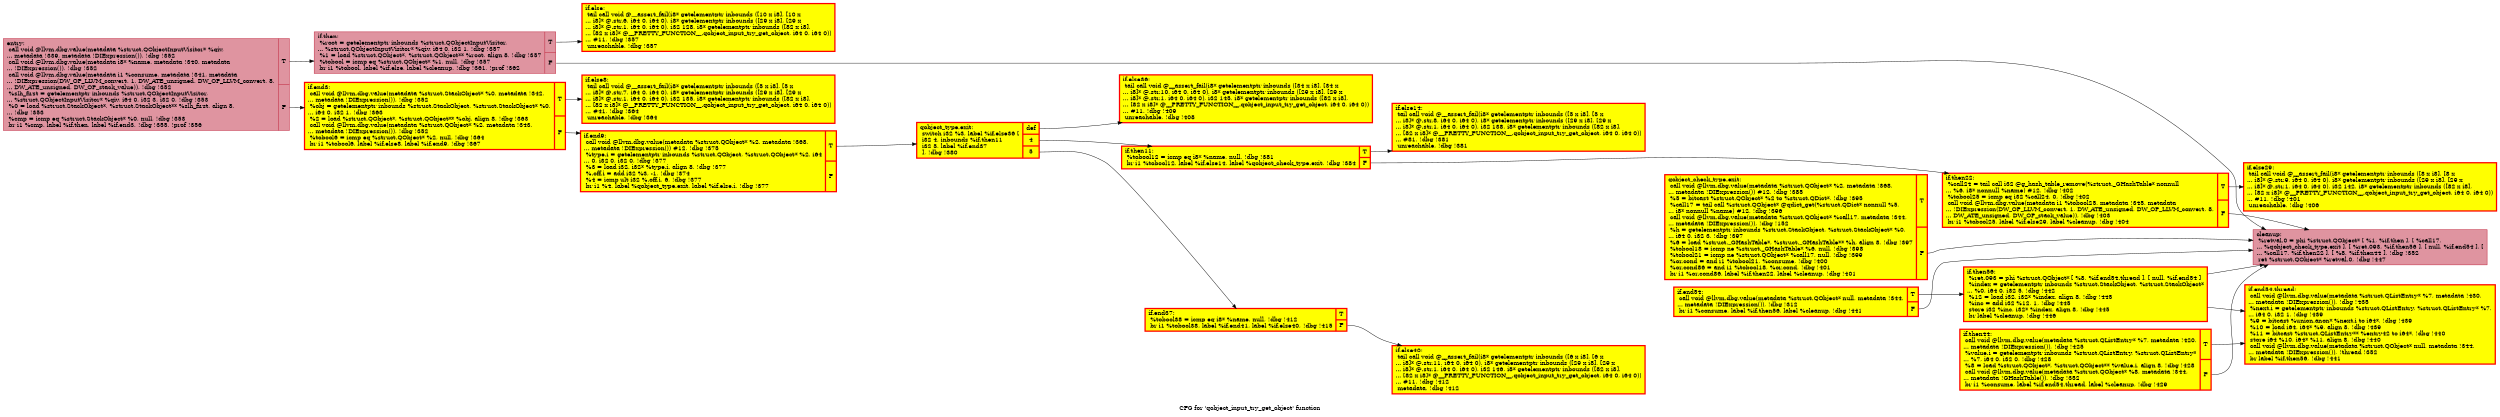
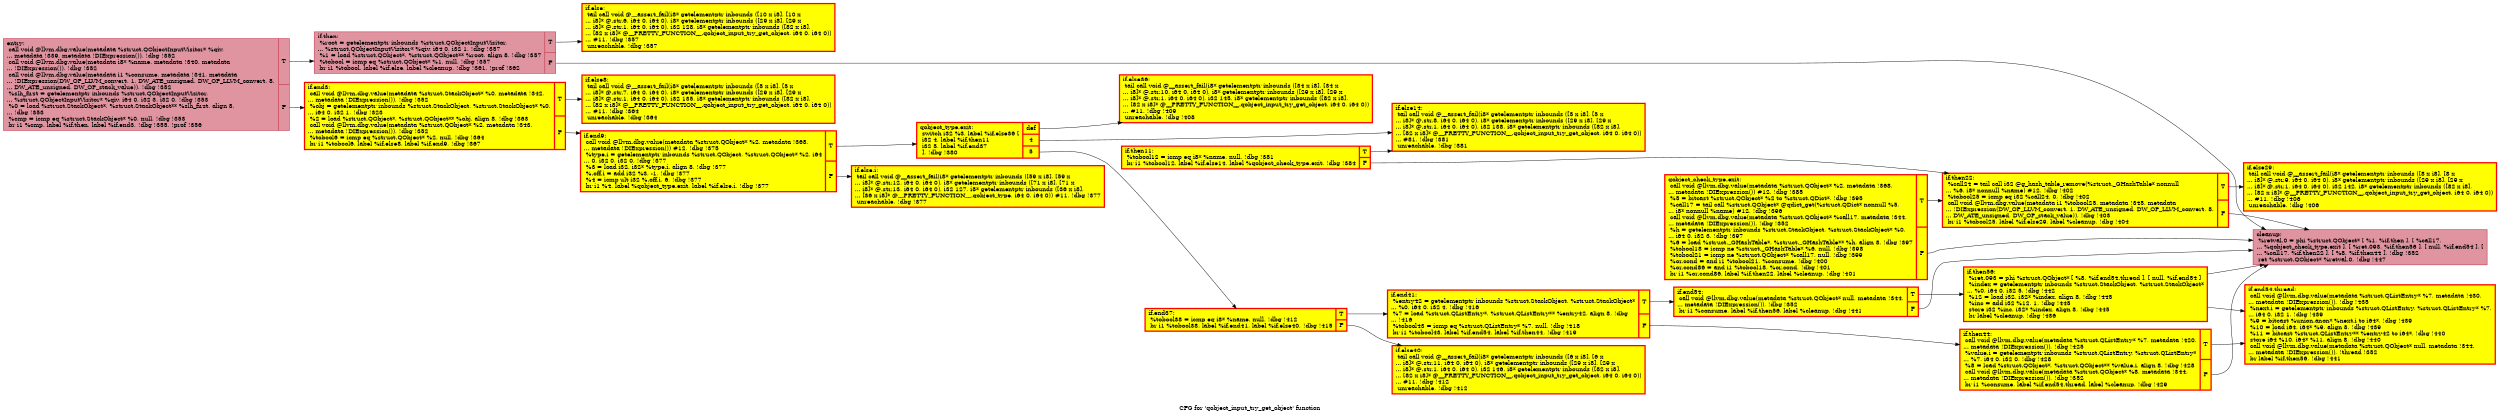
(612, 112) -> (612, 112)
(345, 113) -> (345, 113)
(961, 140) -> (955, 140)
(1094, 142) -> (1214, 138)
(637, 174) -> (637, 174)
none -> (978, 186)
(2274, 199) -> (2274, 199)
none -> (1933, 201)
(1729, 224) -> (1729, 224)
(1738, 305) -> (1738, 305)
none -> (1519, 314)
(2012, 316) -> (2012, 316)
(2022, 378) -> (2024, 378)
(1427, 388) -> (1432, 388)
